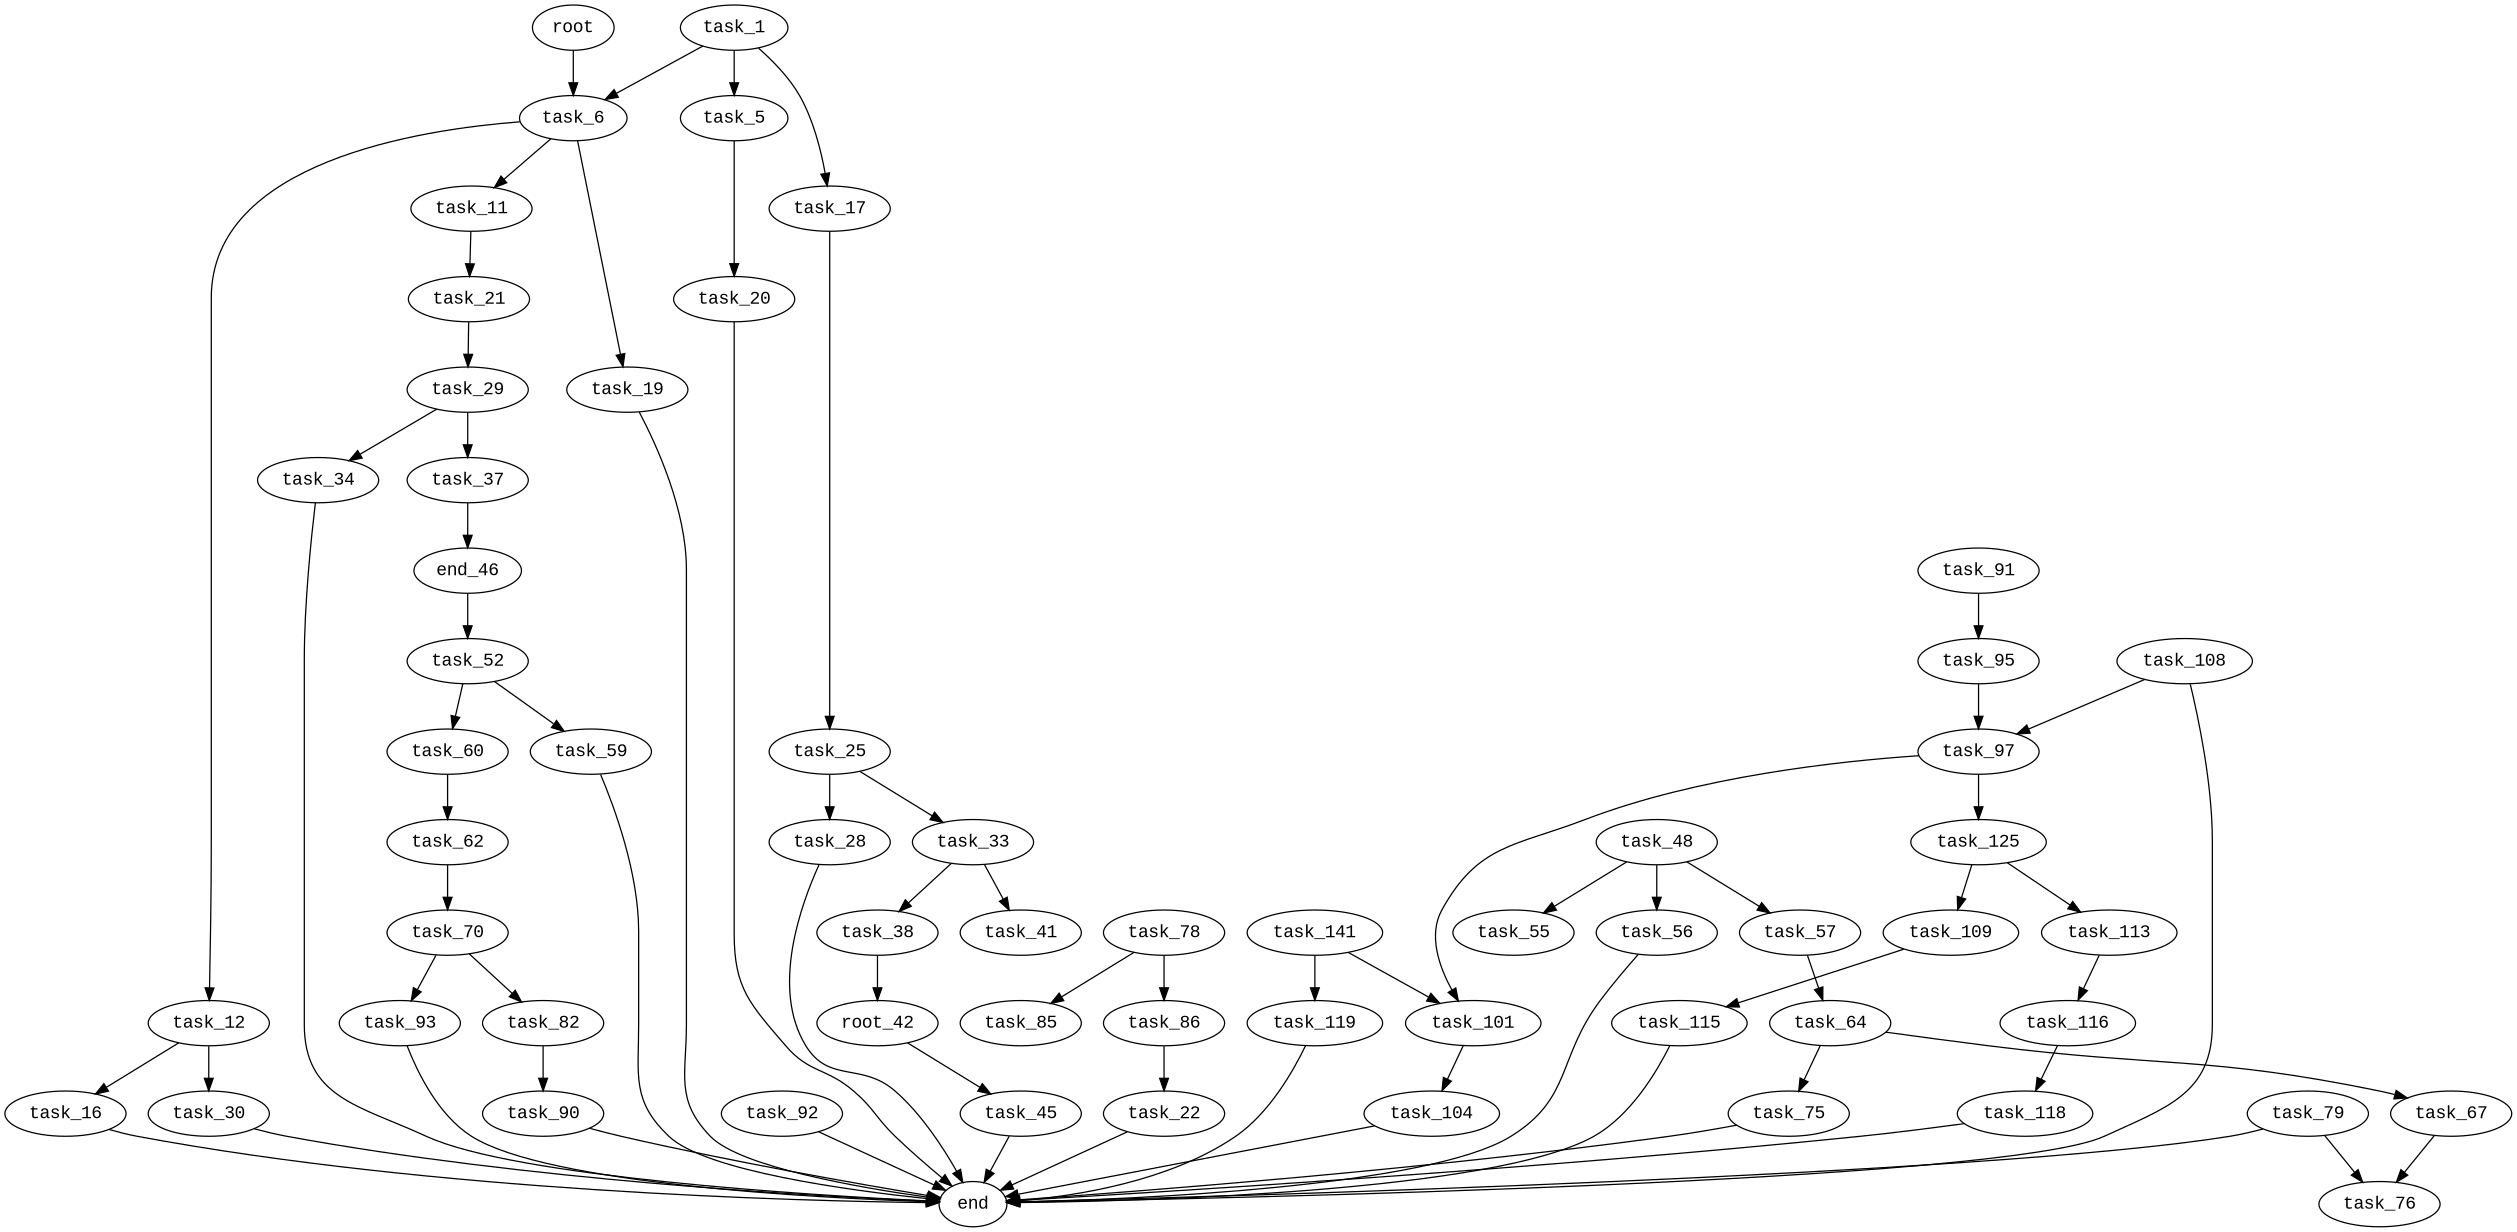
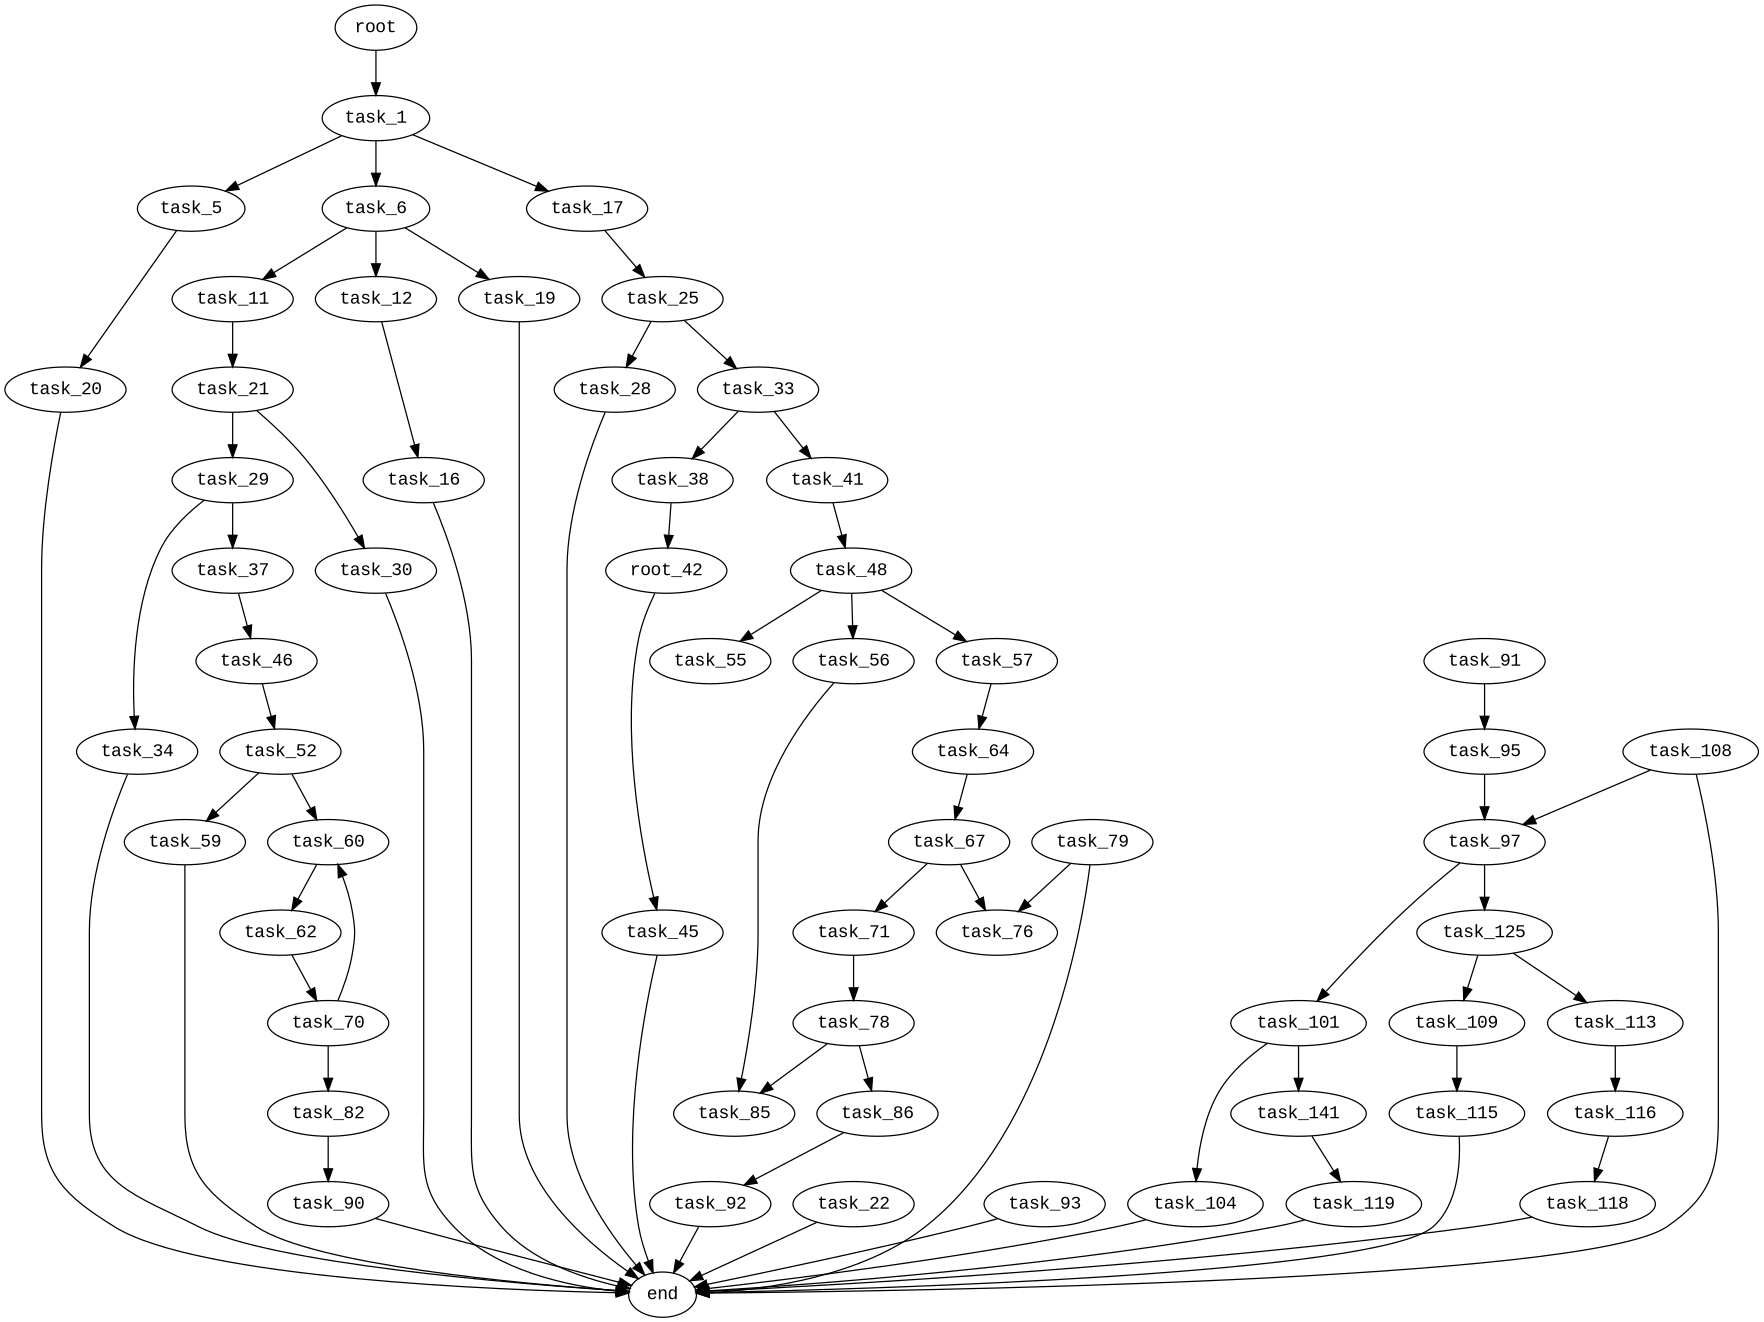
(573, 67) -> (376, 67)
none -> (837, 519)
(468, 571) -> (257, 661)
none -> (854, 933)
(427, 972) -> (354, 939)
(1388, 975) -> (1299, 1062)
(209, 1062) -> (313, 469)
(1164, 1062) -> (800, 1156)
(1789, 1114) -> none
(1485, 1147) -> (758, 871)
